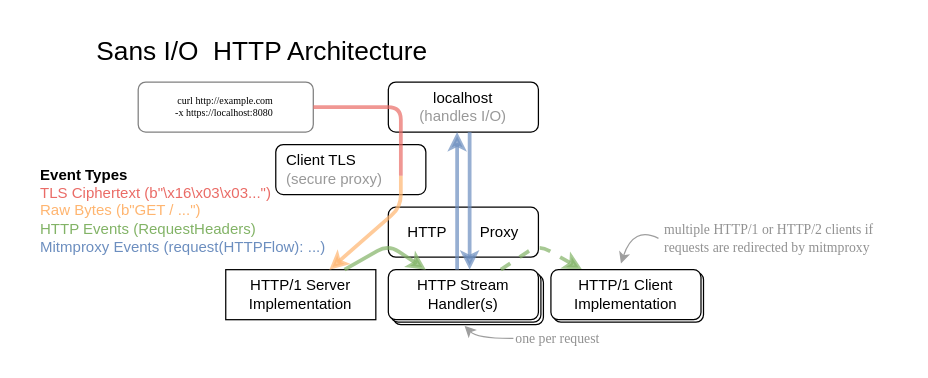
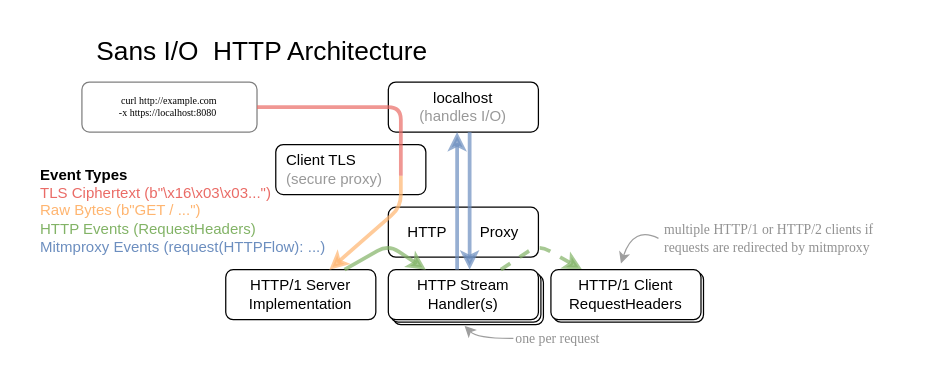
(226, 107) -> (169, 107)
(301, 294) -> (301, 294)
(626, 294) -> (626, 294)
